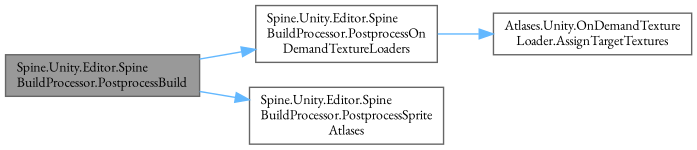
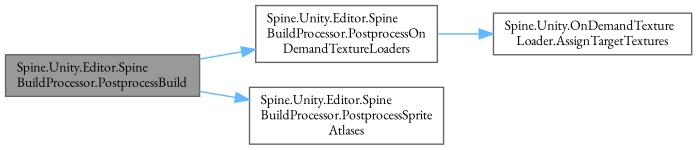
(593, 34) -> (593, 34)
